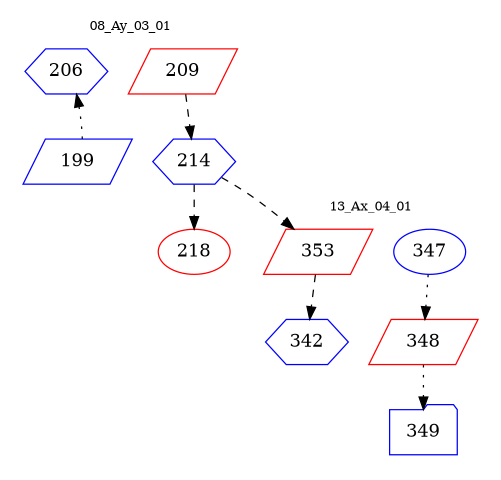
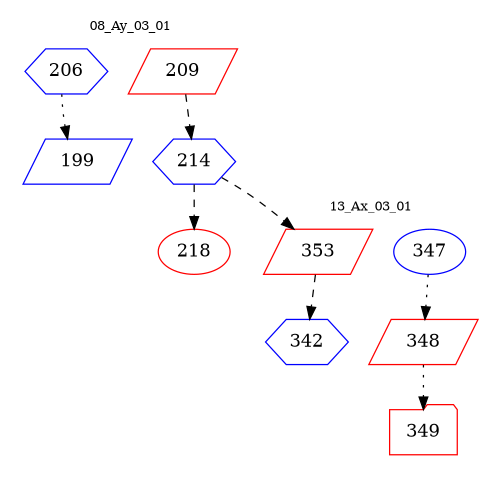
(81, 123) -> (63, 110)
(371, 207) -> (371, 207)
(423, 432) -> (423, 432)
